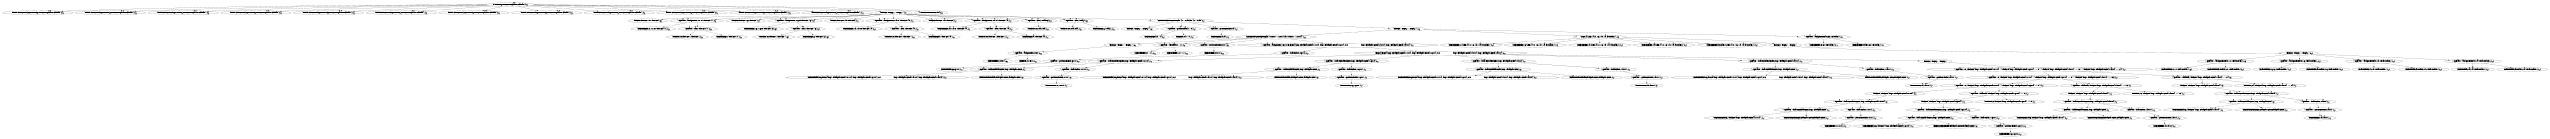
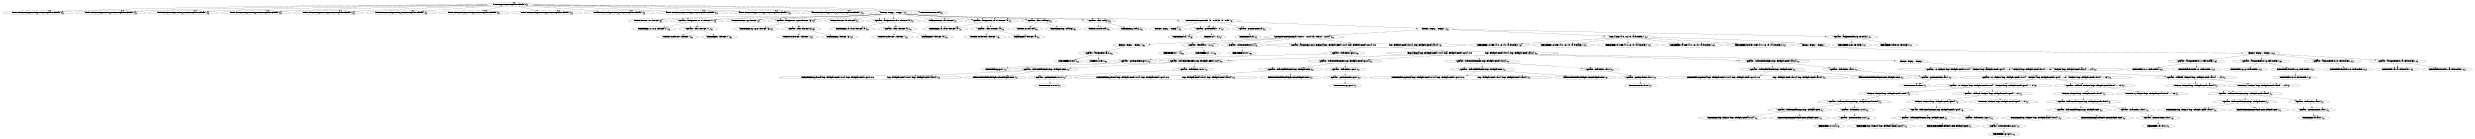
none -> (1063, 29)
(2374, 65) -> (2295, 73)
